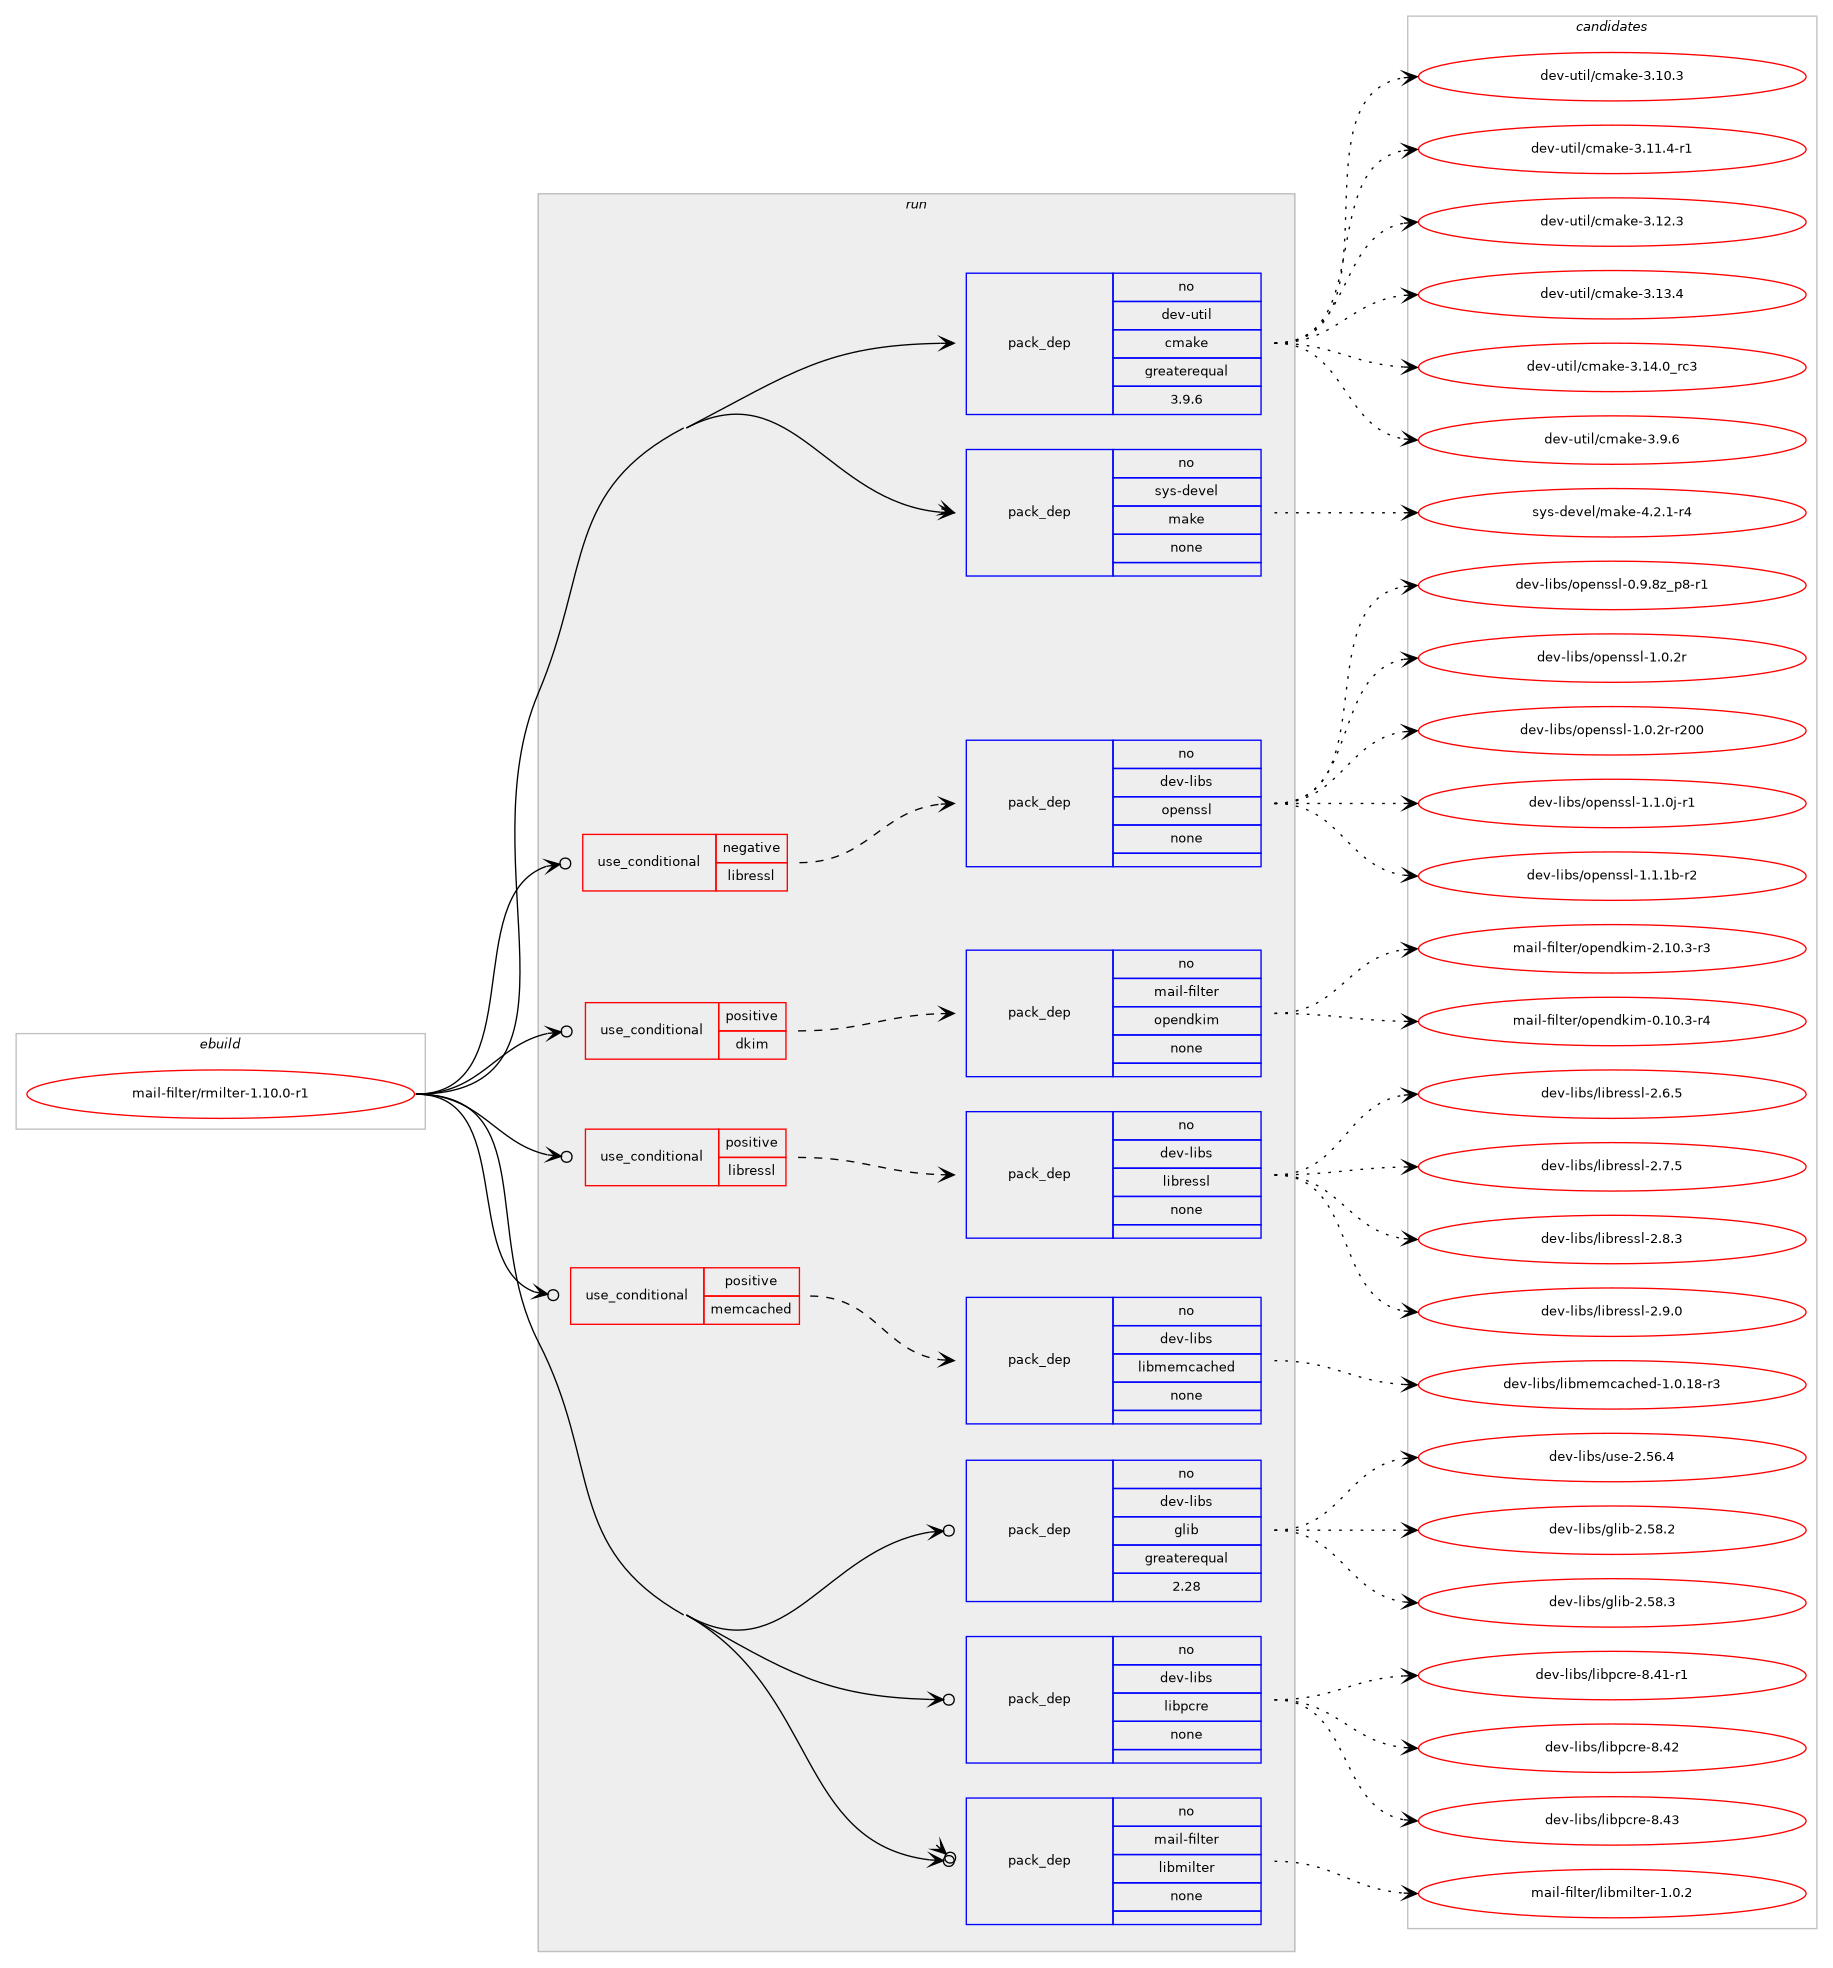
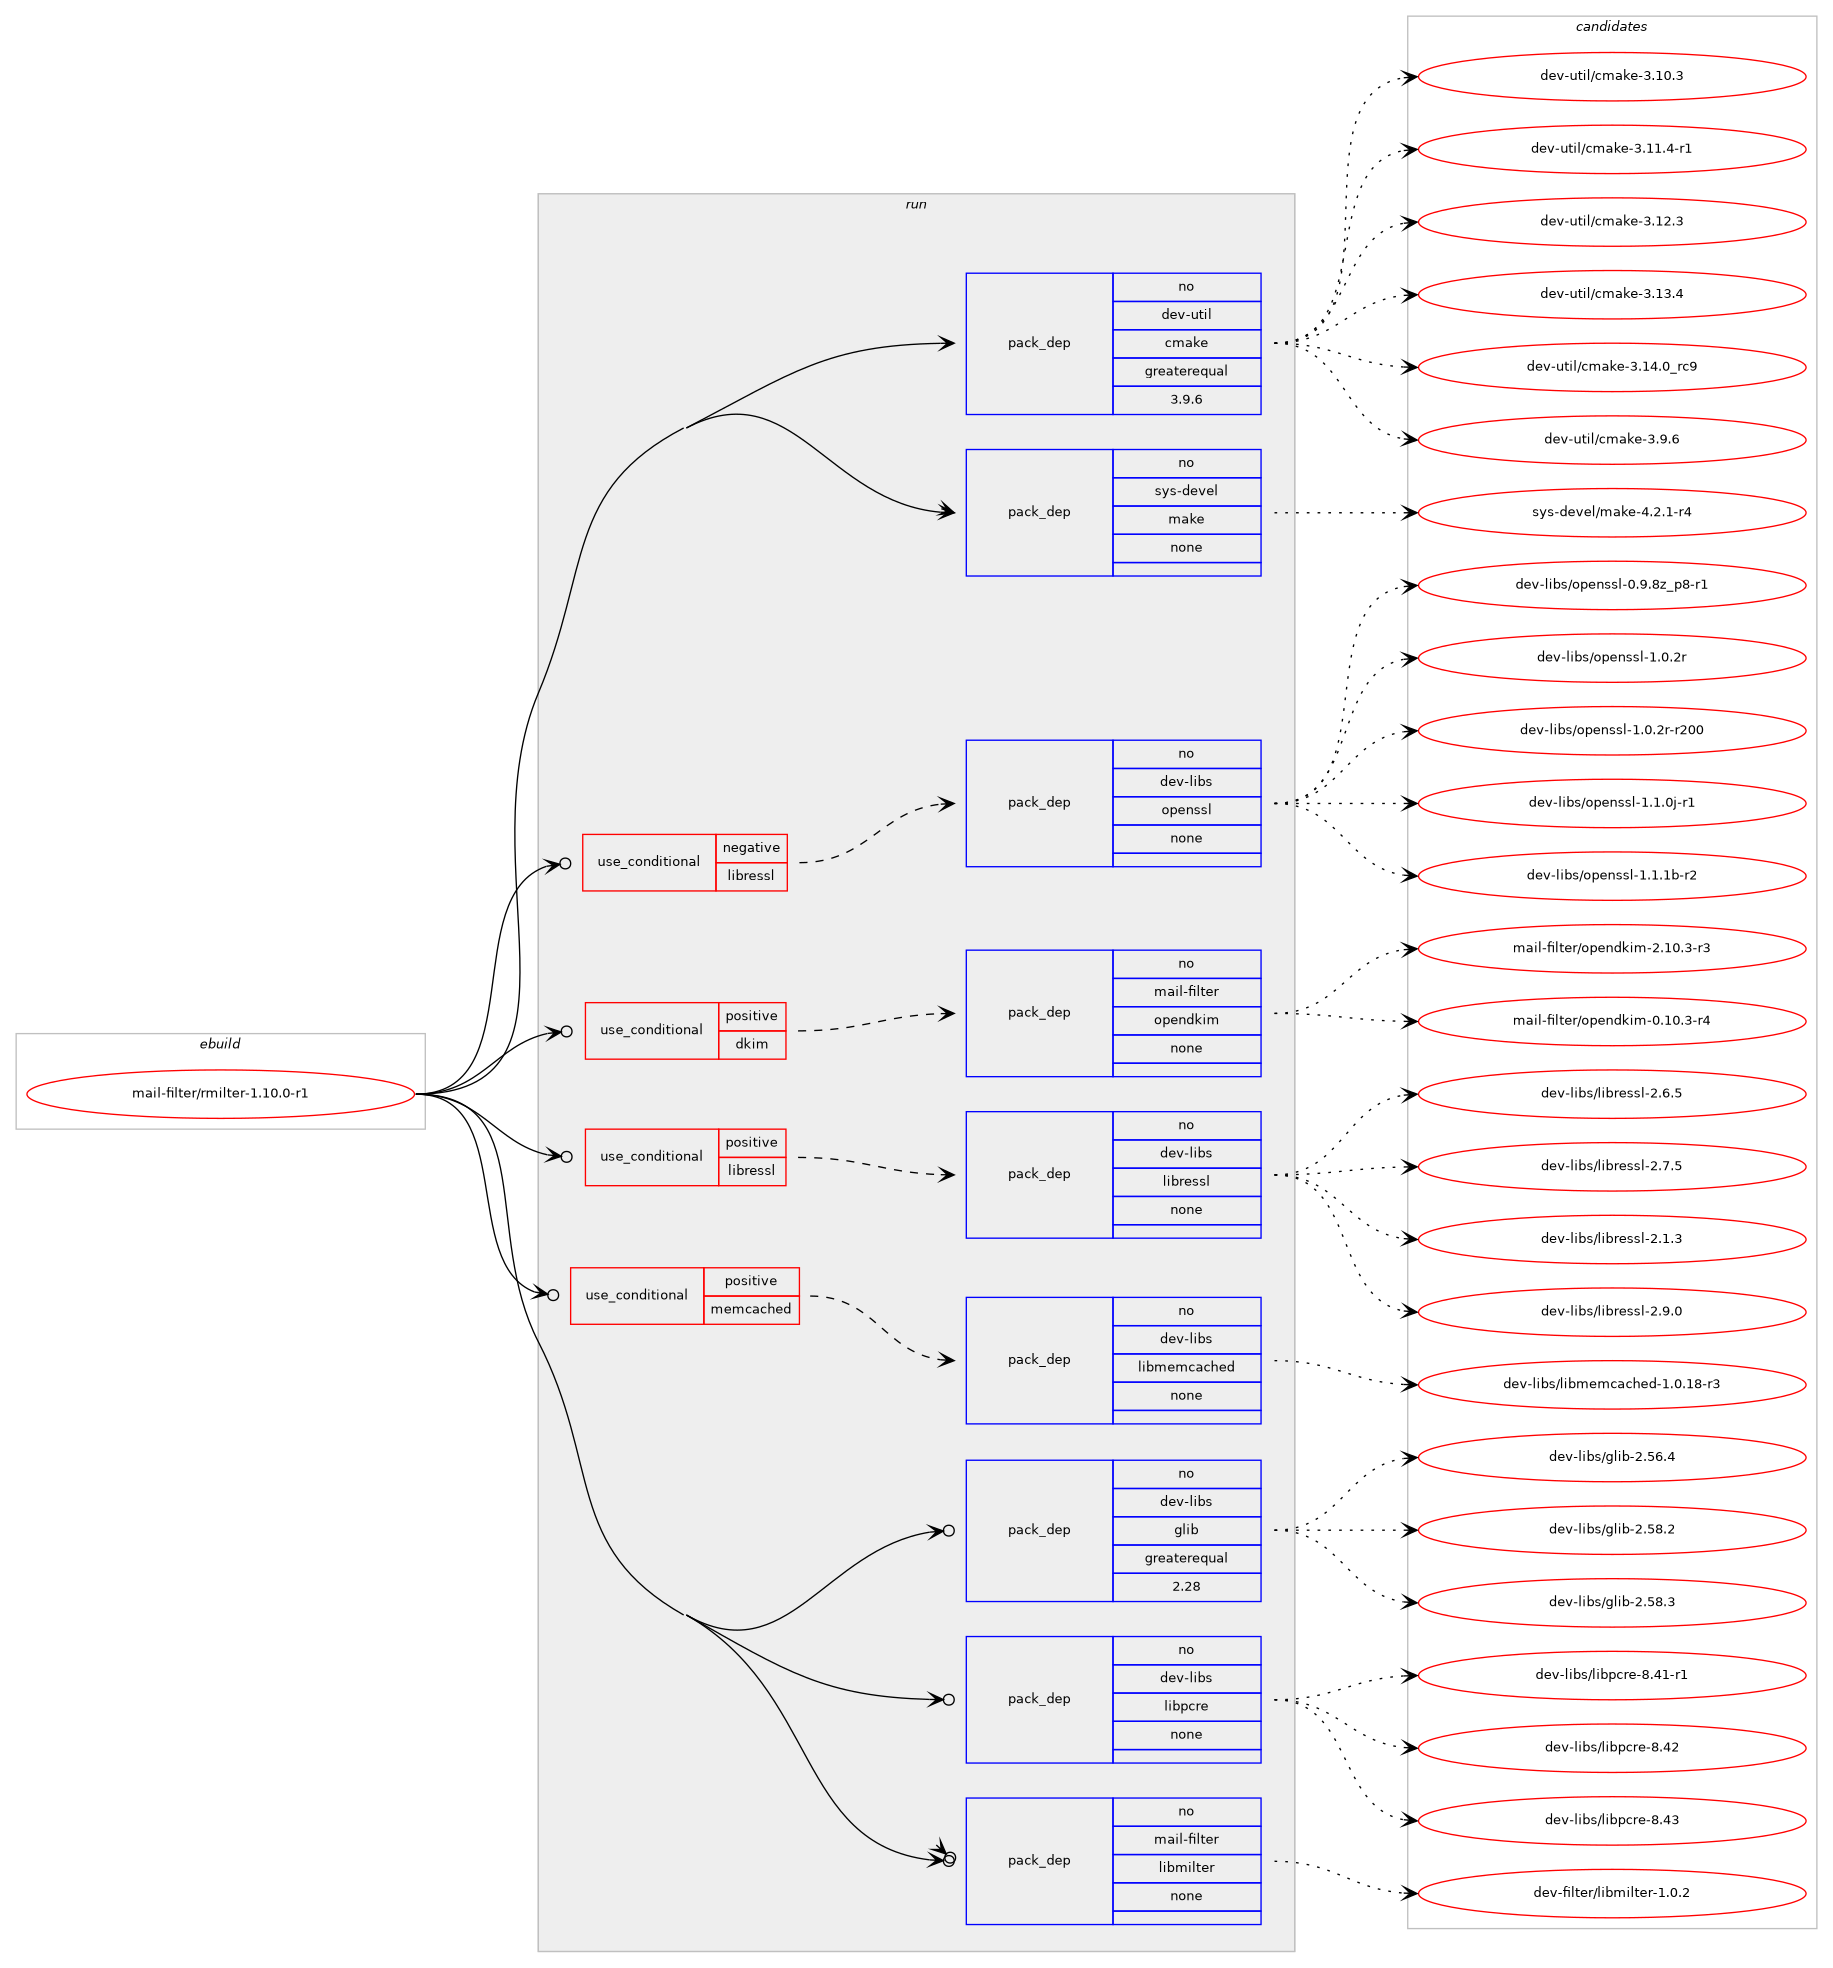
(1612, 367) -> (1612, 367)
(1612, 1240) -> (1612, 1240)
(1612, 1458) -> (1612, 1458)
(1612, 1894) -> (1612, 1894)
